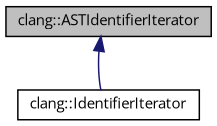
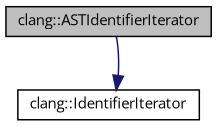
(99, 71) -> (118, 56)
